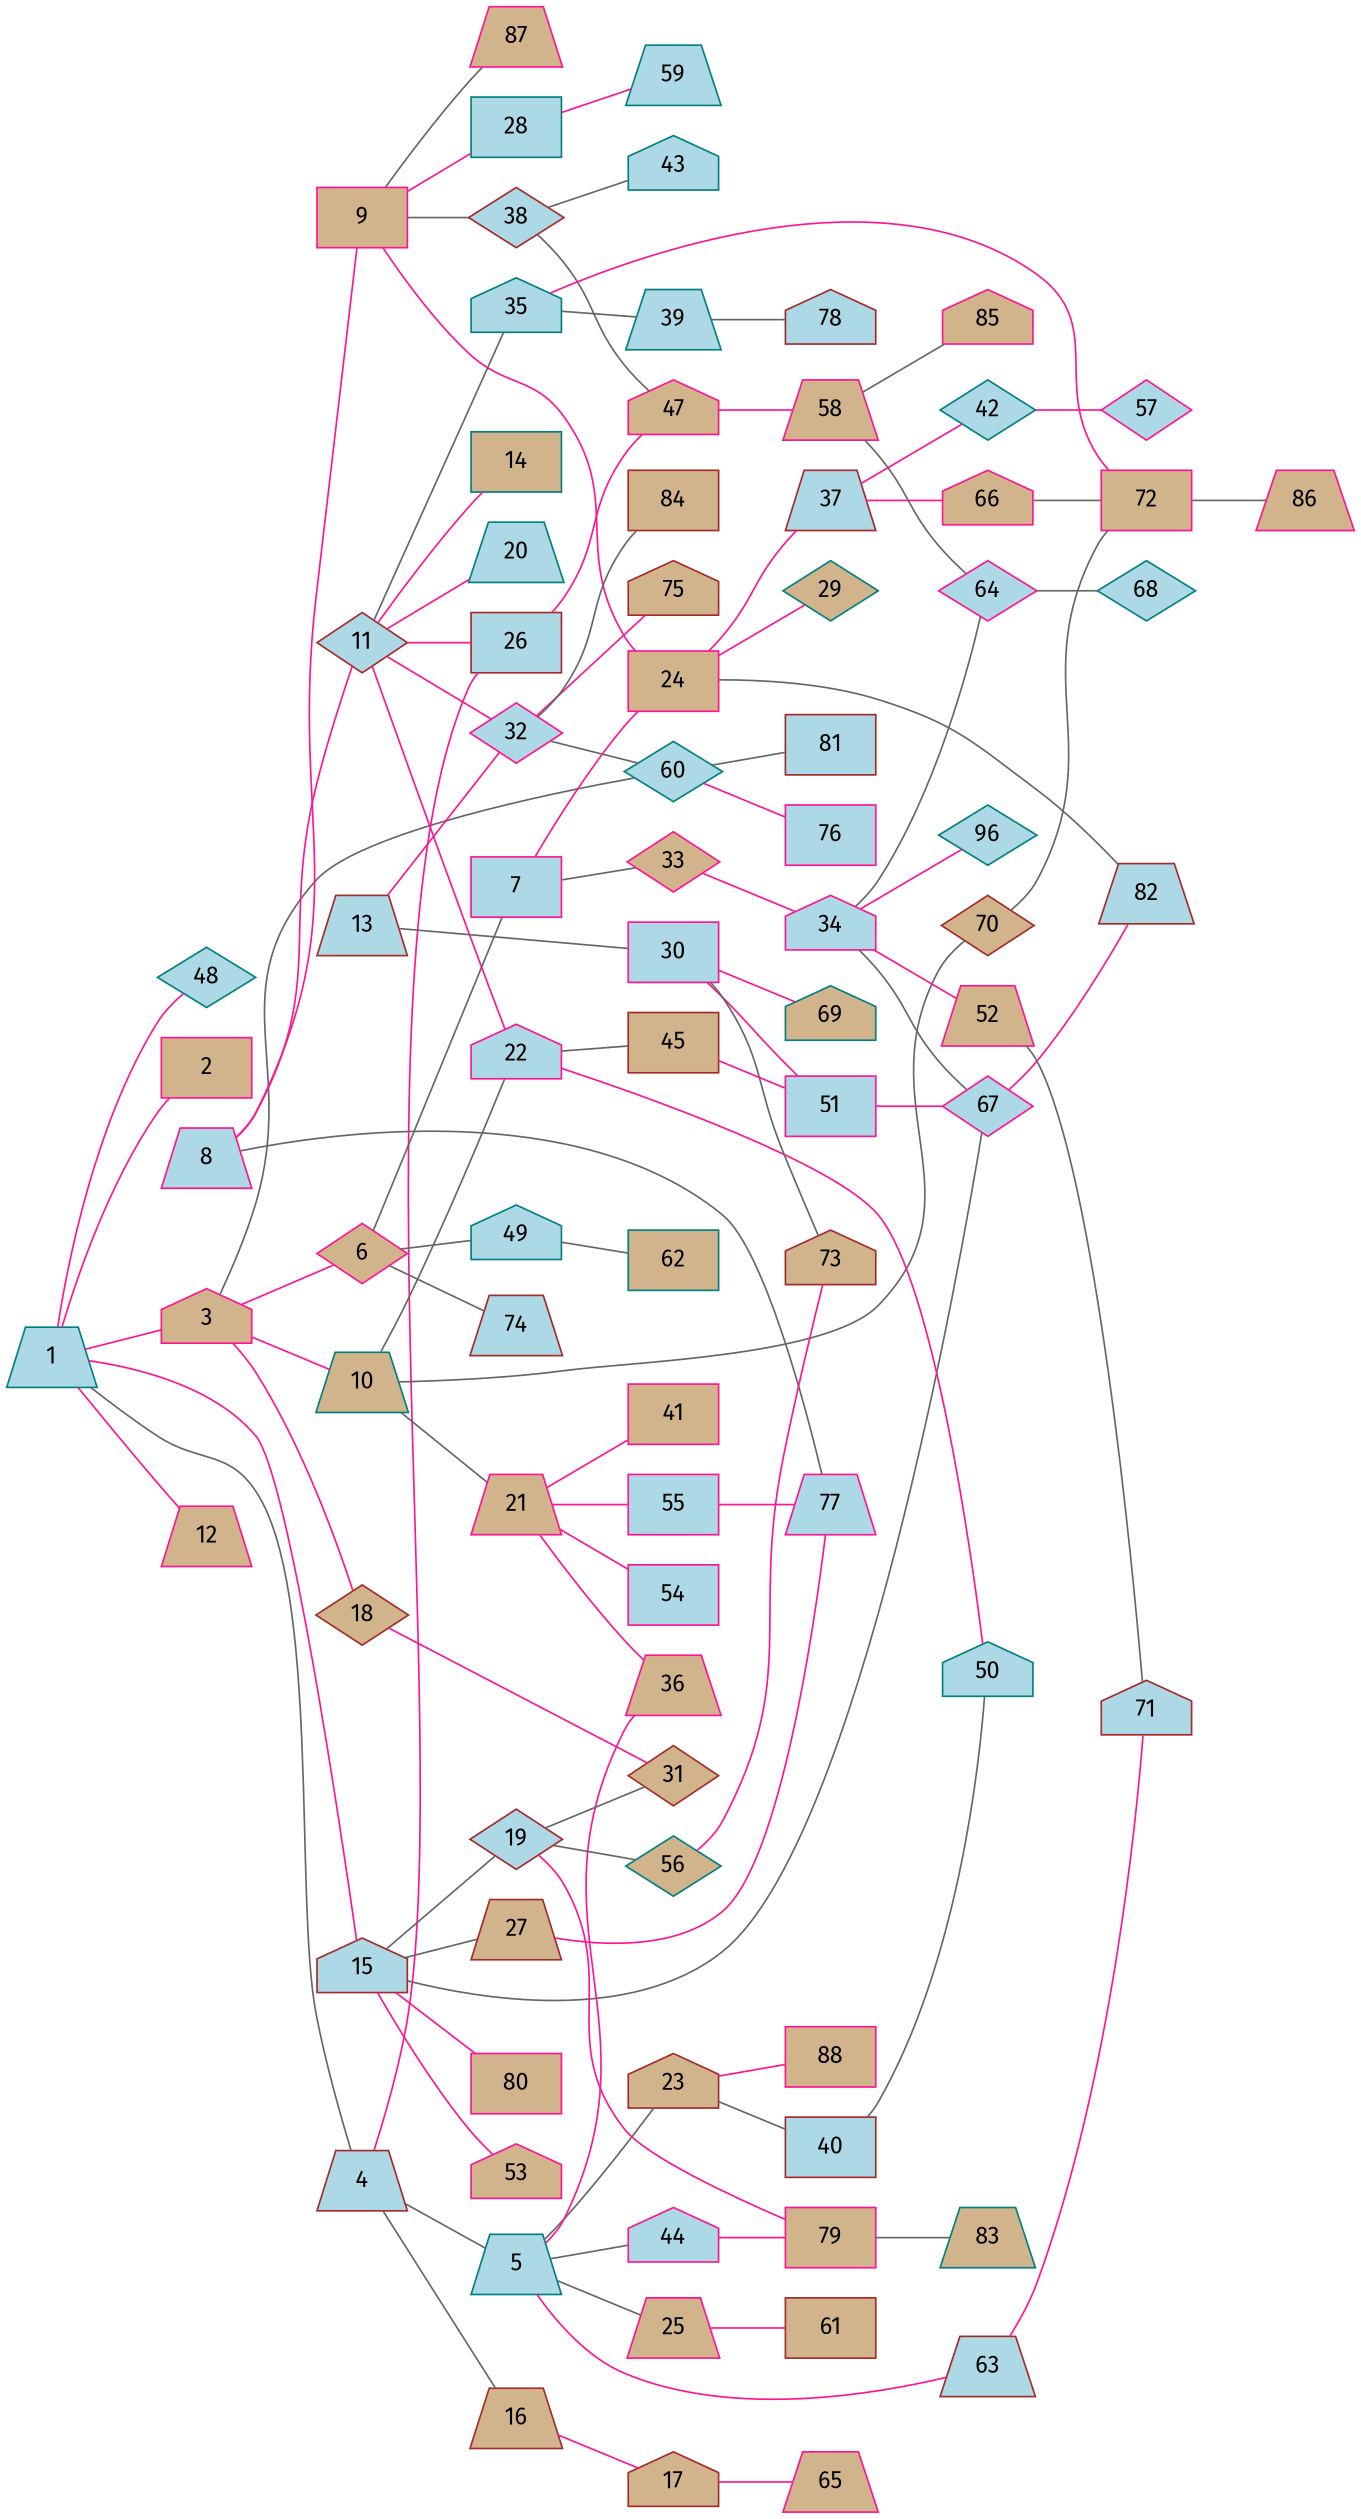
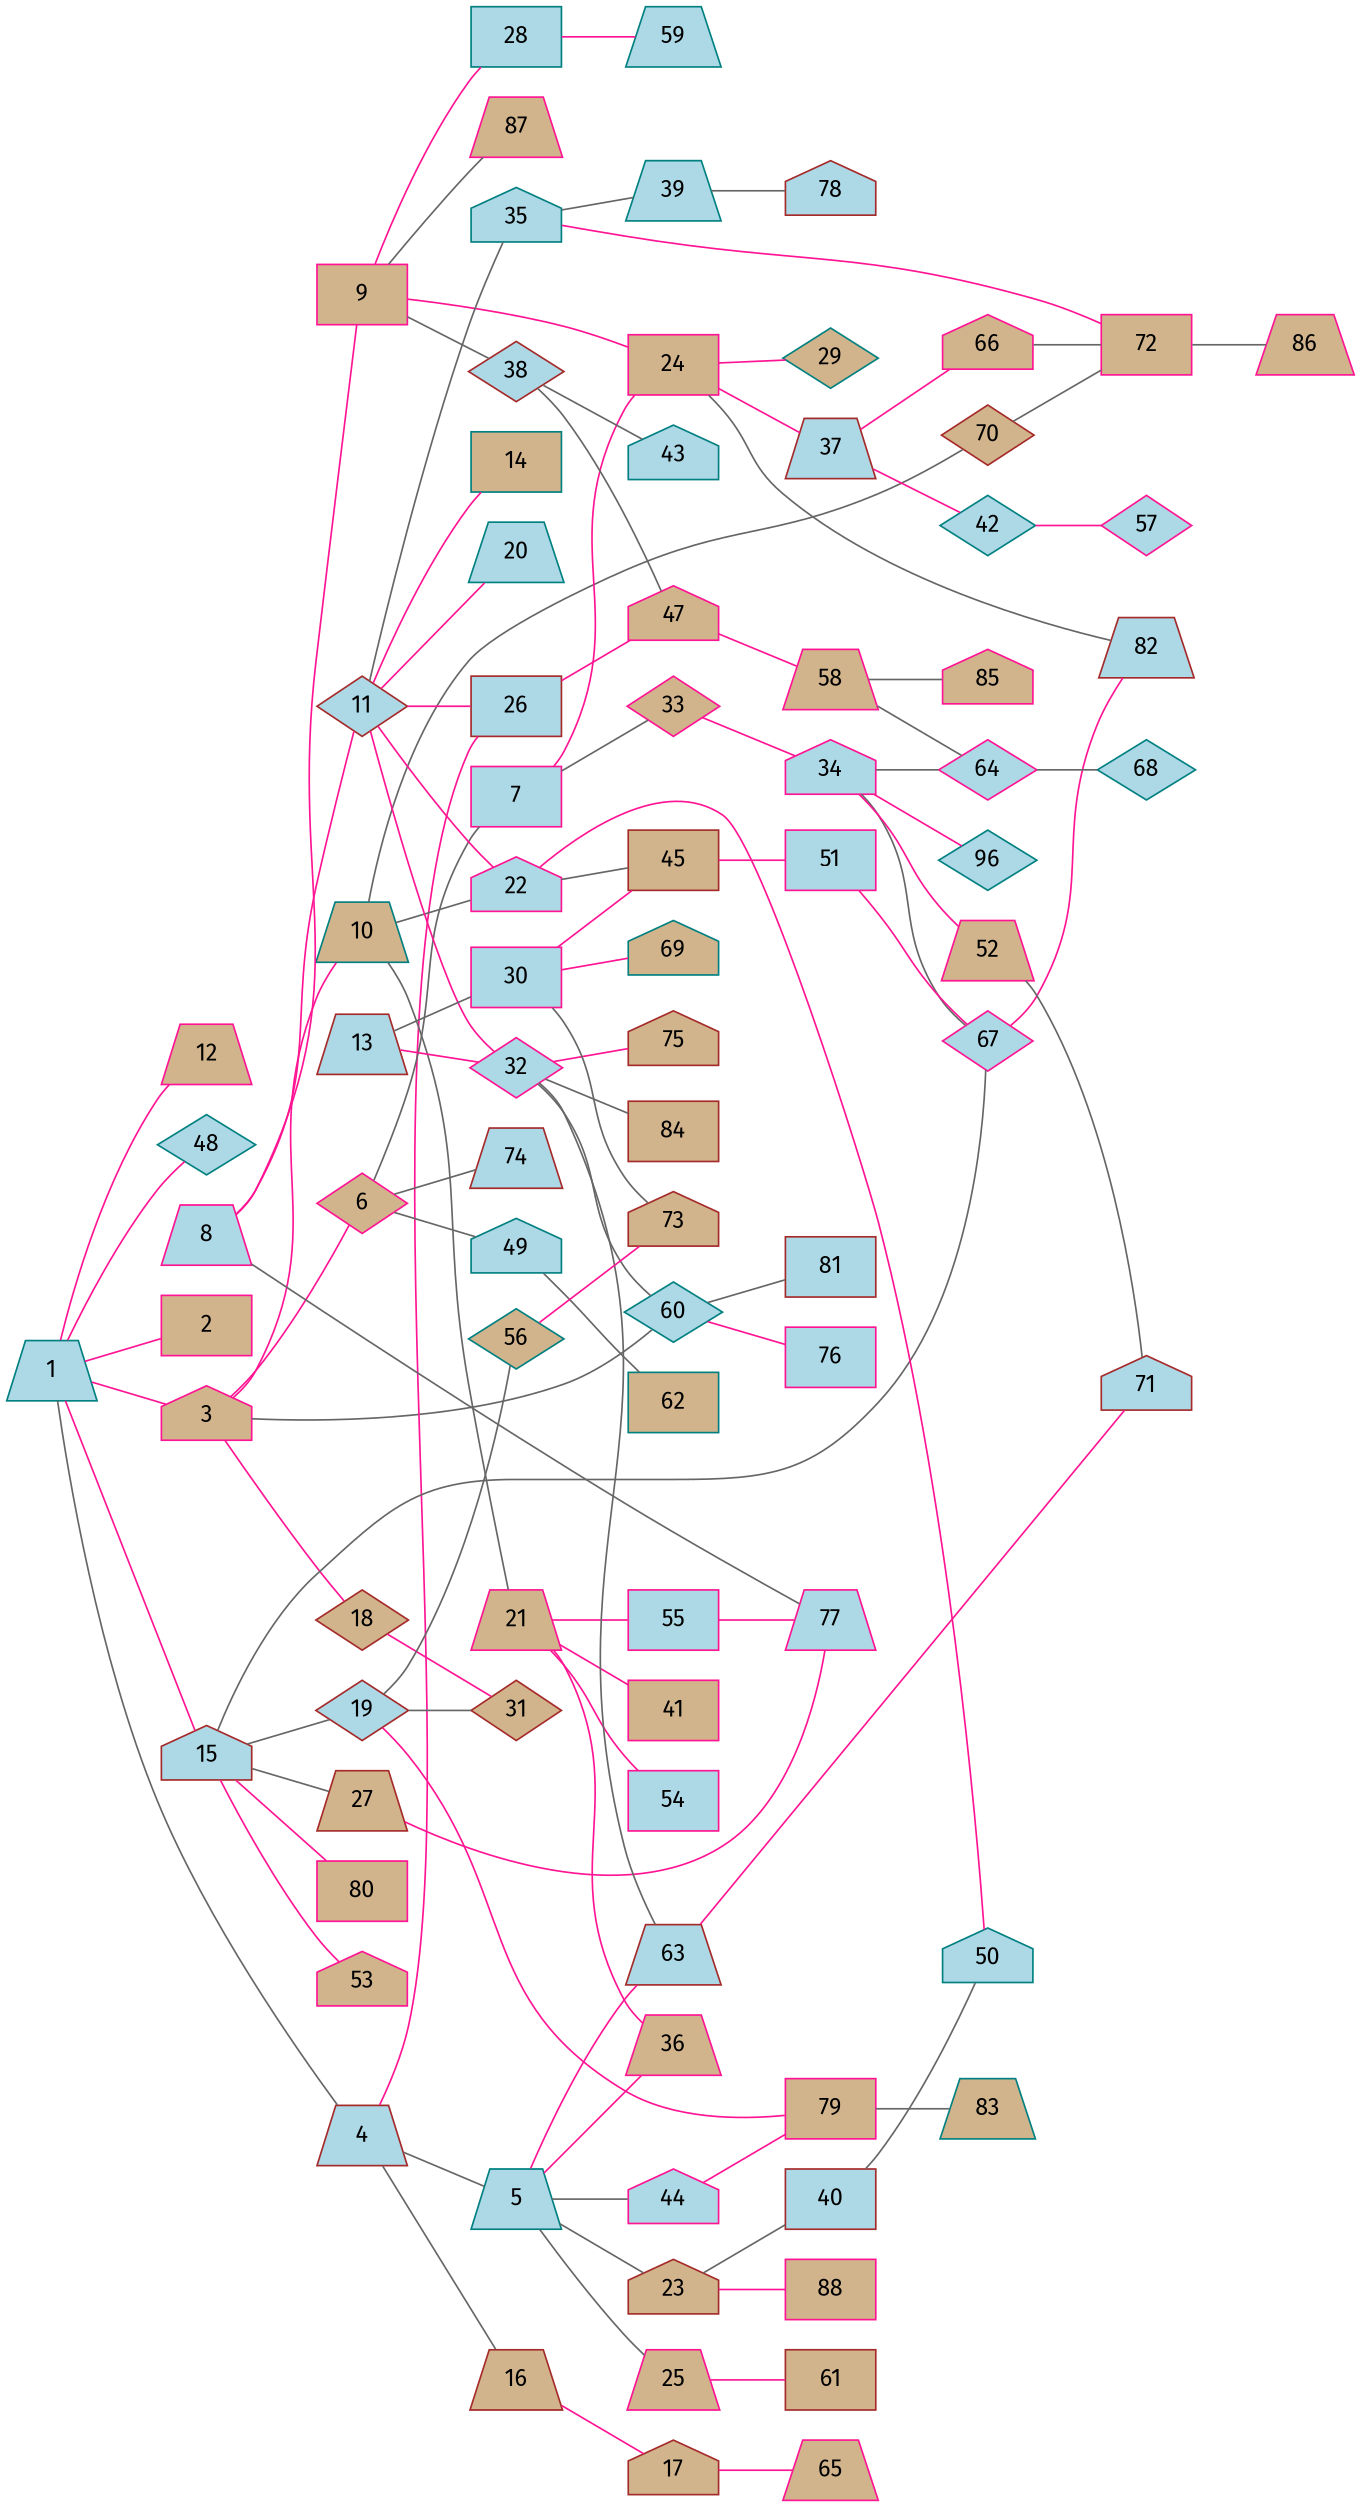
(753, 1029) -> (595, 919)
none -> (610, 1520)
